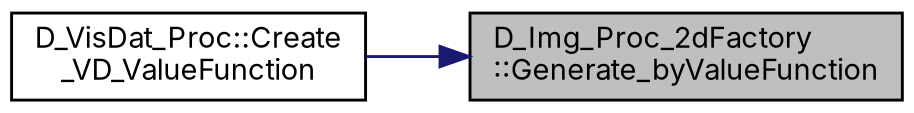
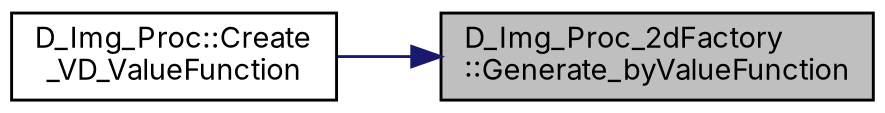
(189, 57) -> (174, 57)
